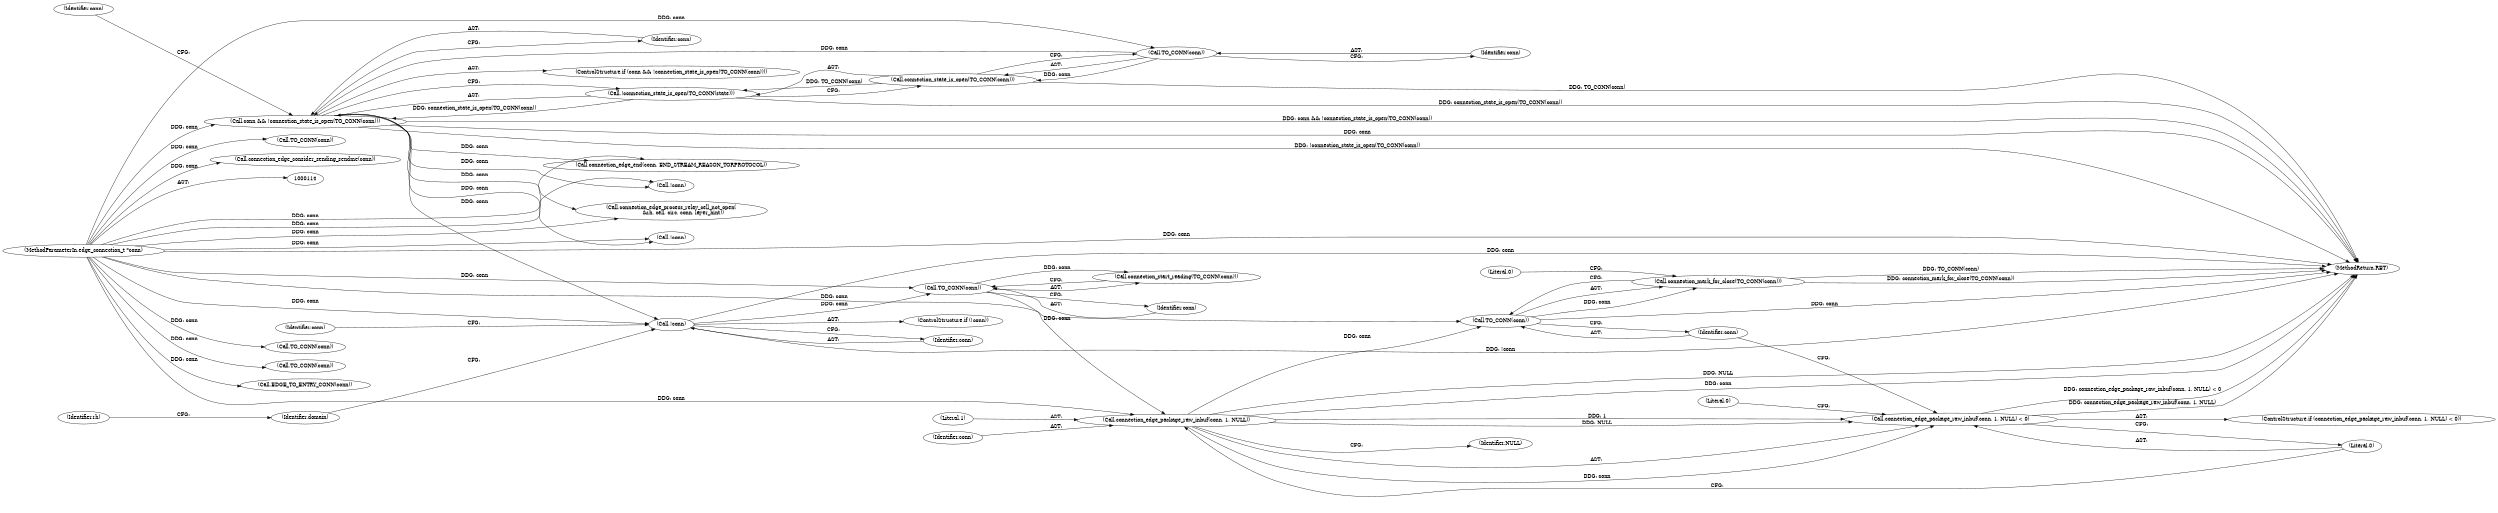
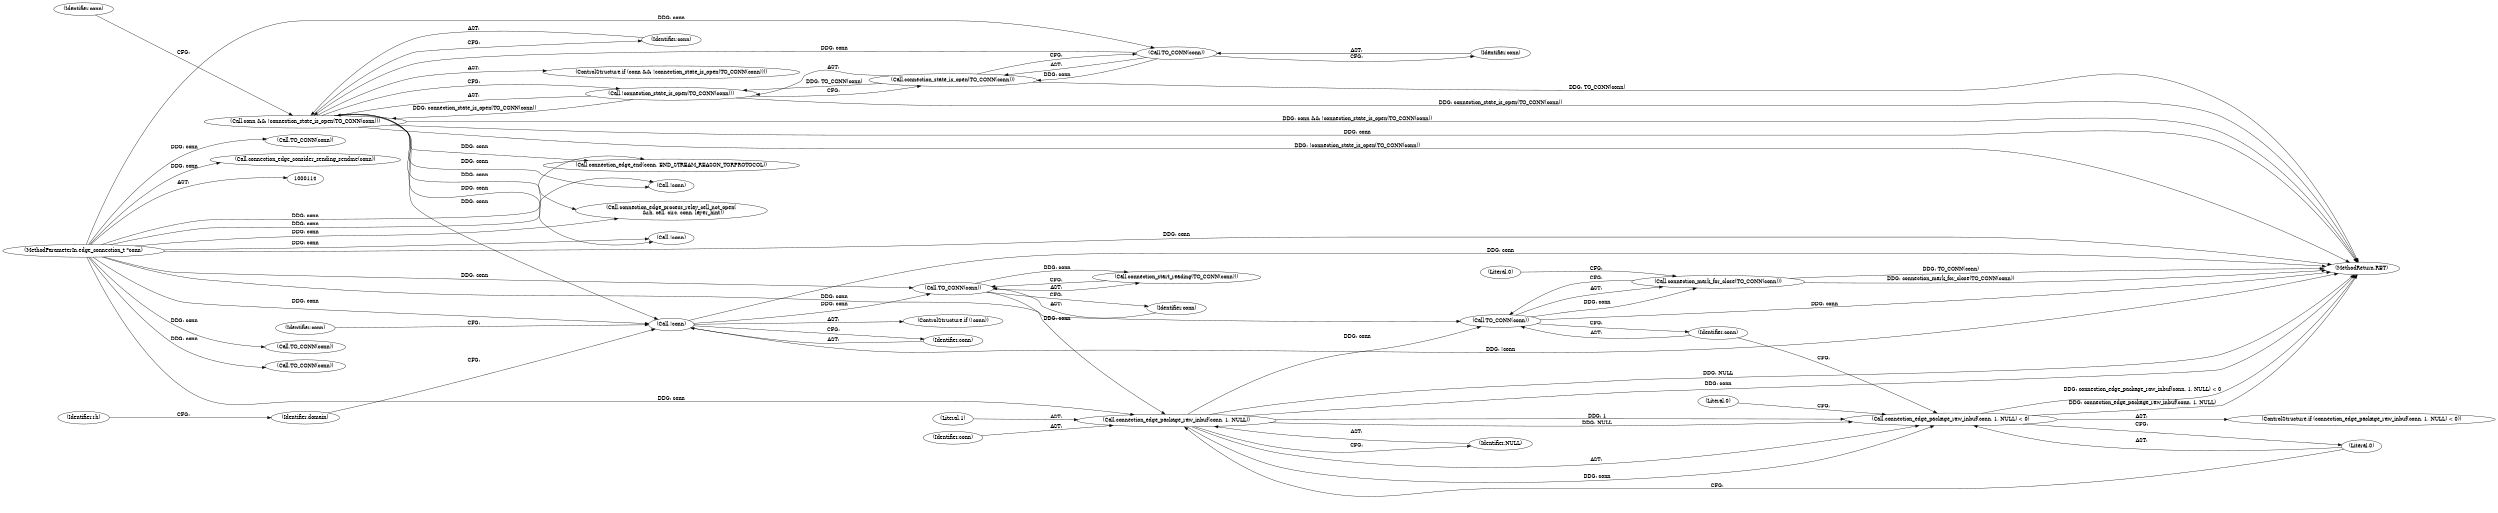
(671, 94) -> (671, 94)
(138, 173) -> none
(305, 385) -> none
none -> (1343, 439)
